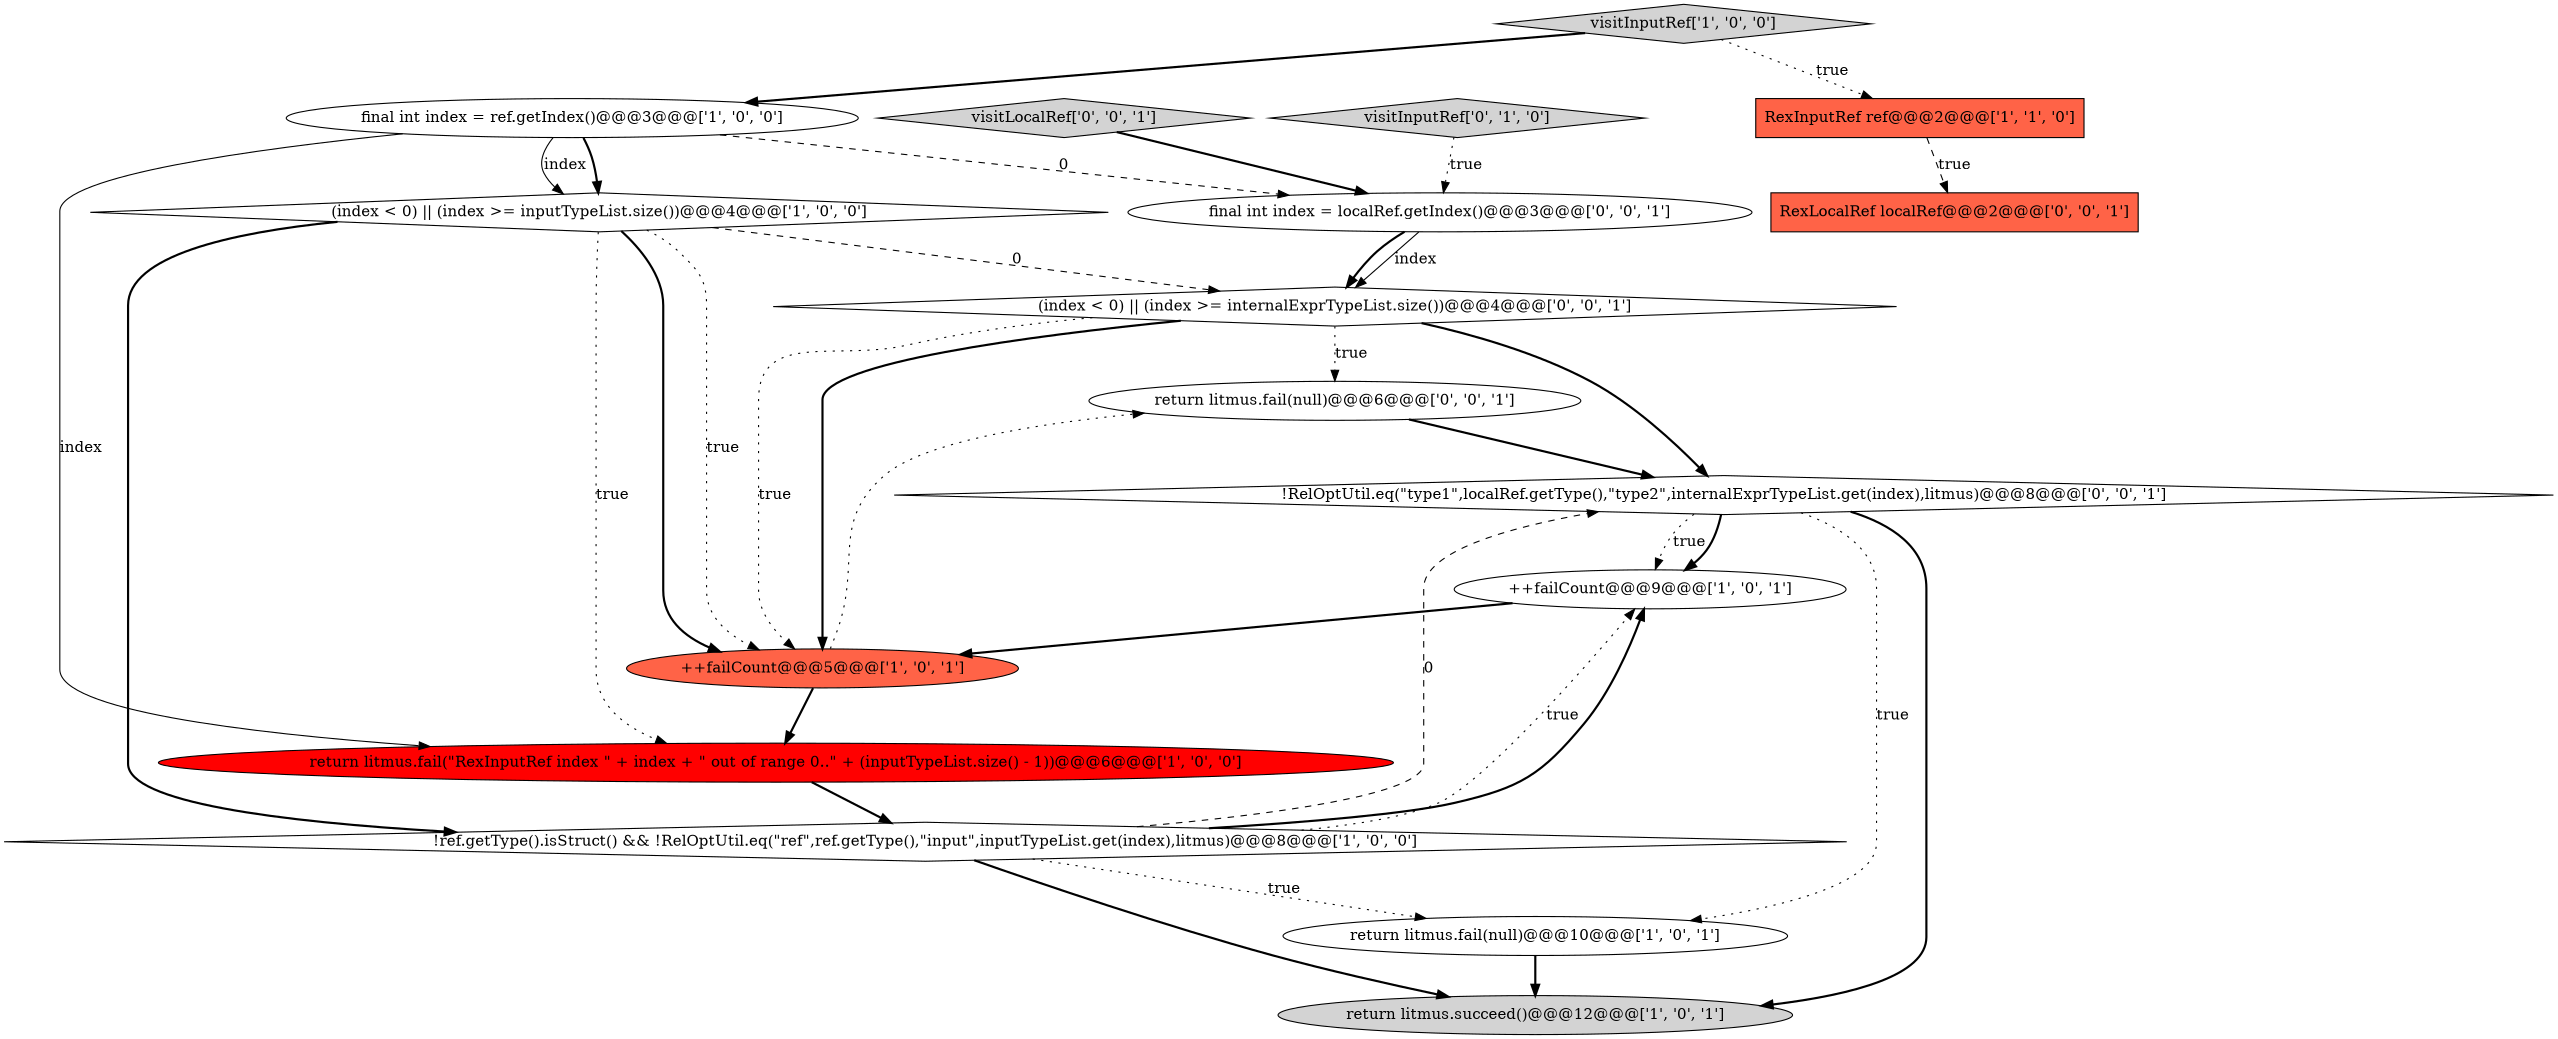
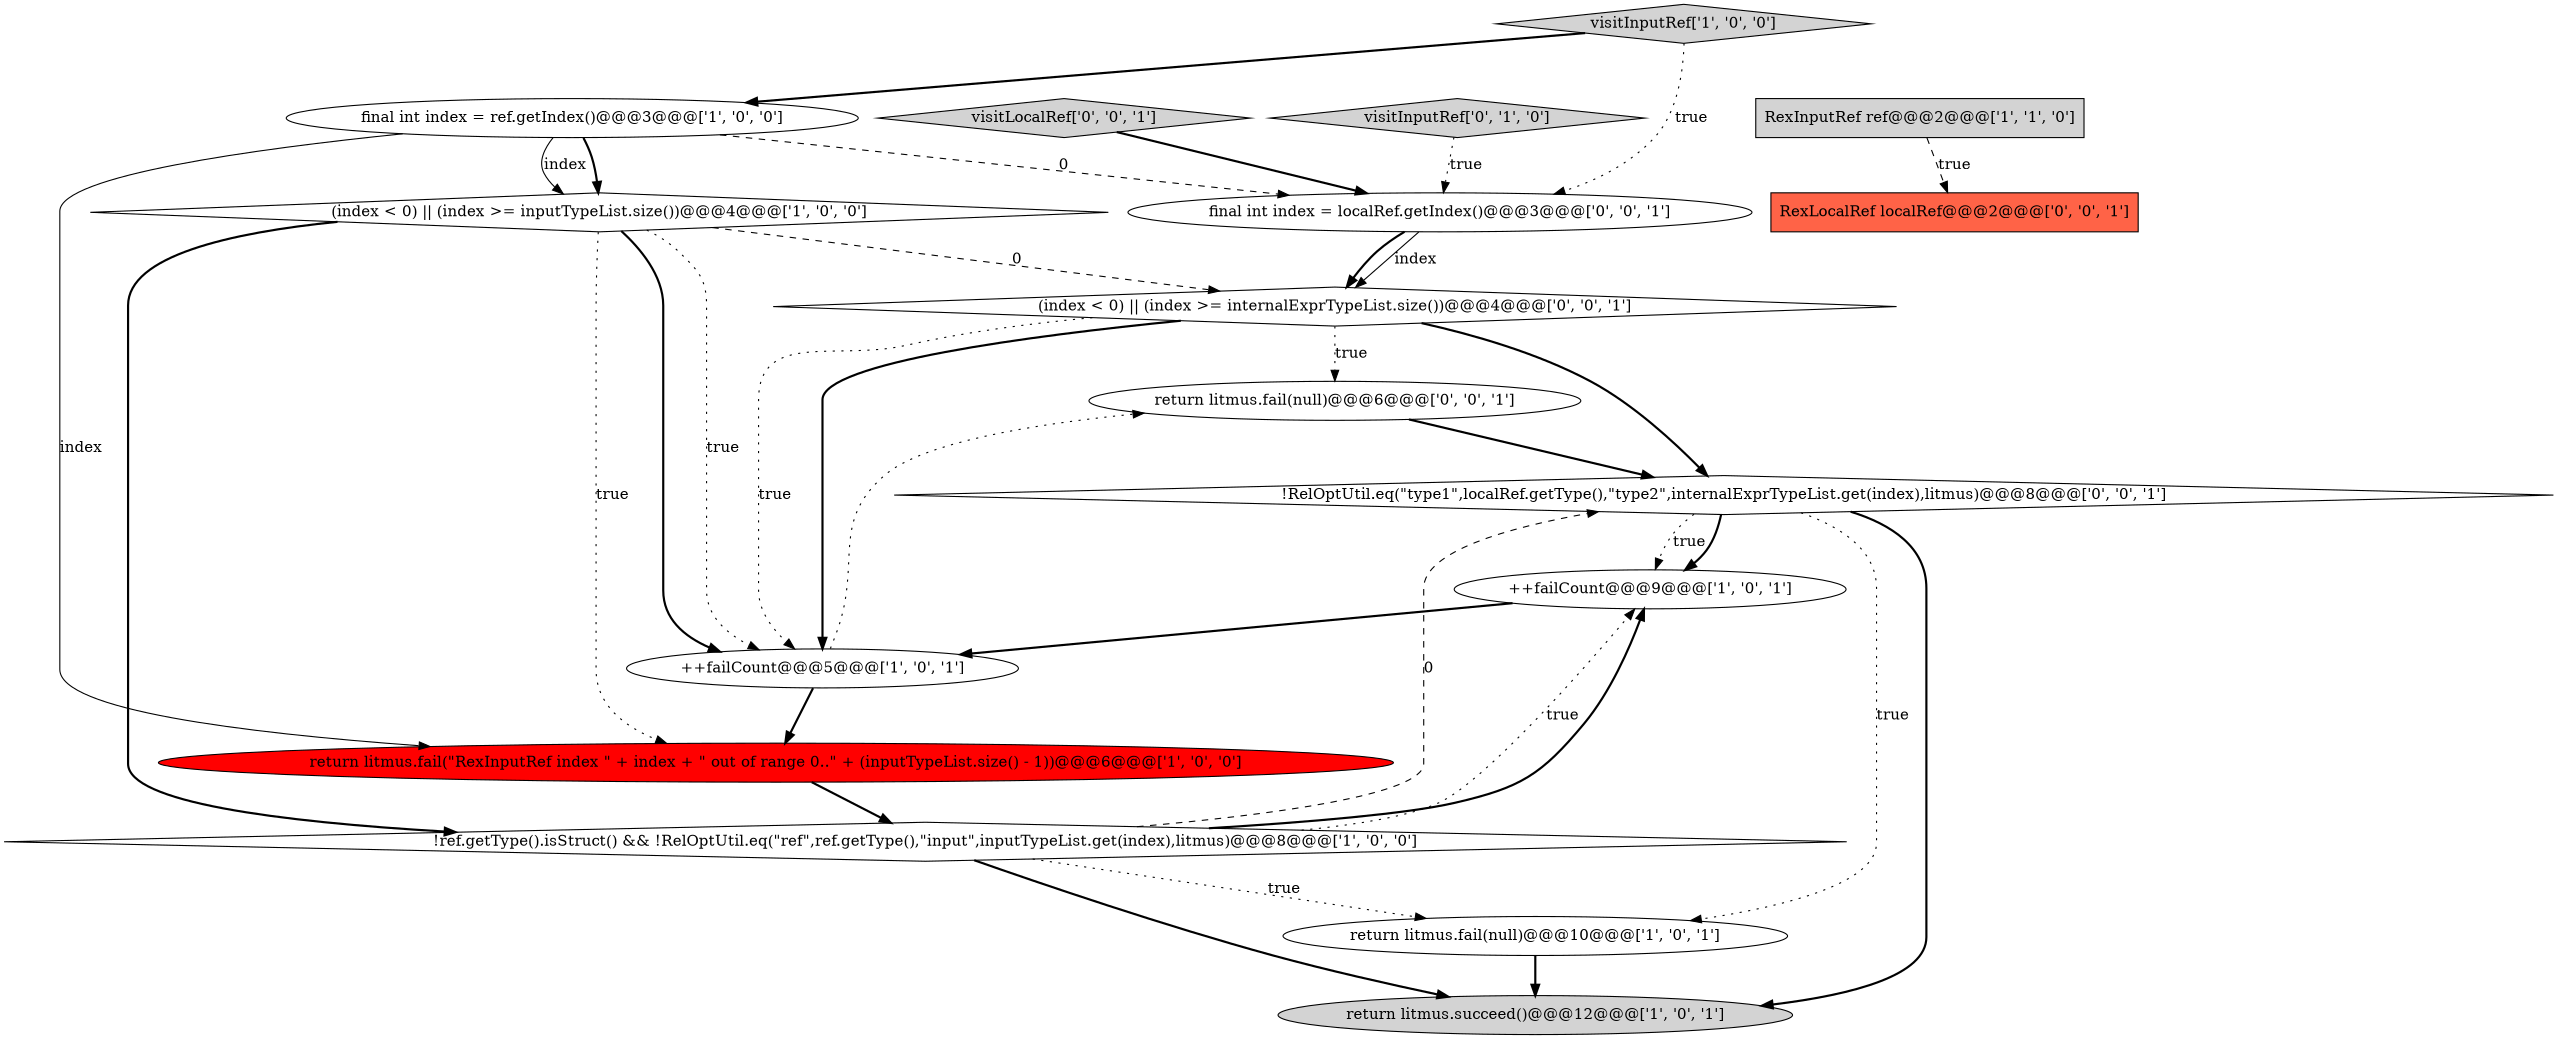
(1792, 67) -> (1653, 139)
(1920, 118) -> (1920, 118)
(822, 668) -> (822, 668)
